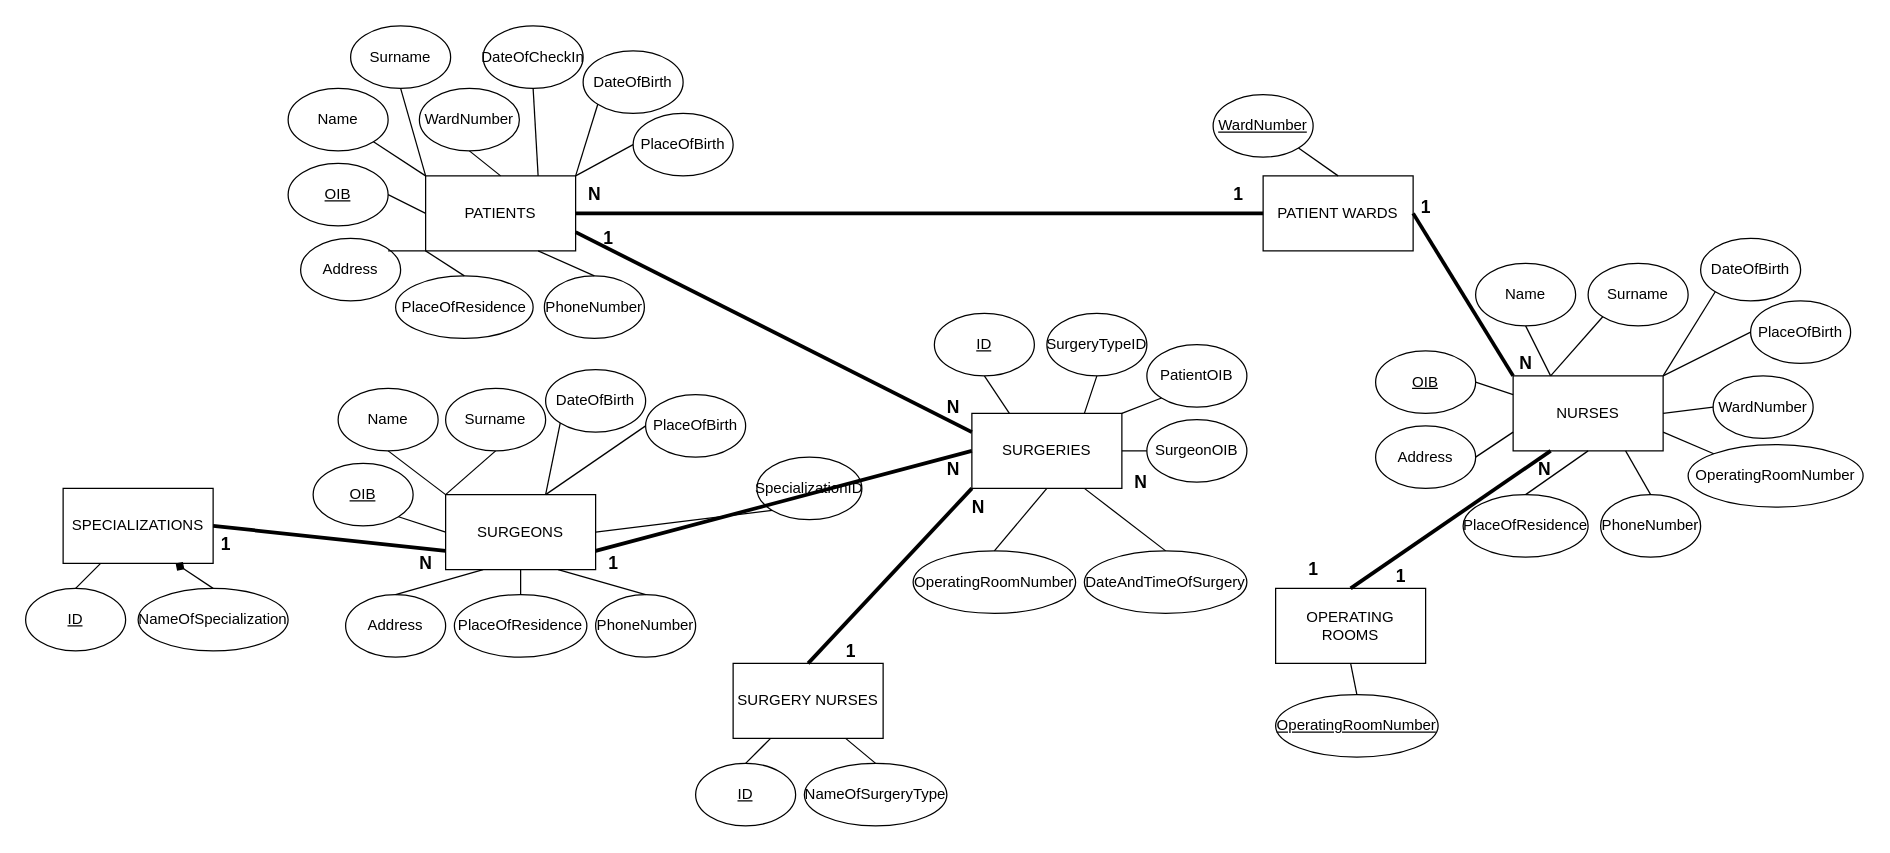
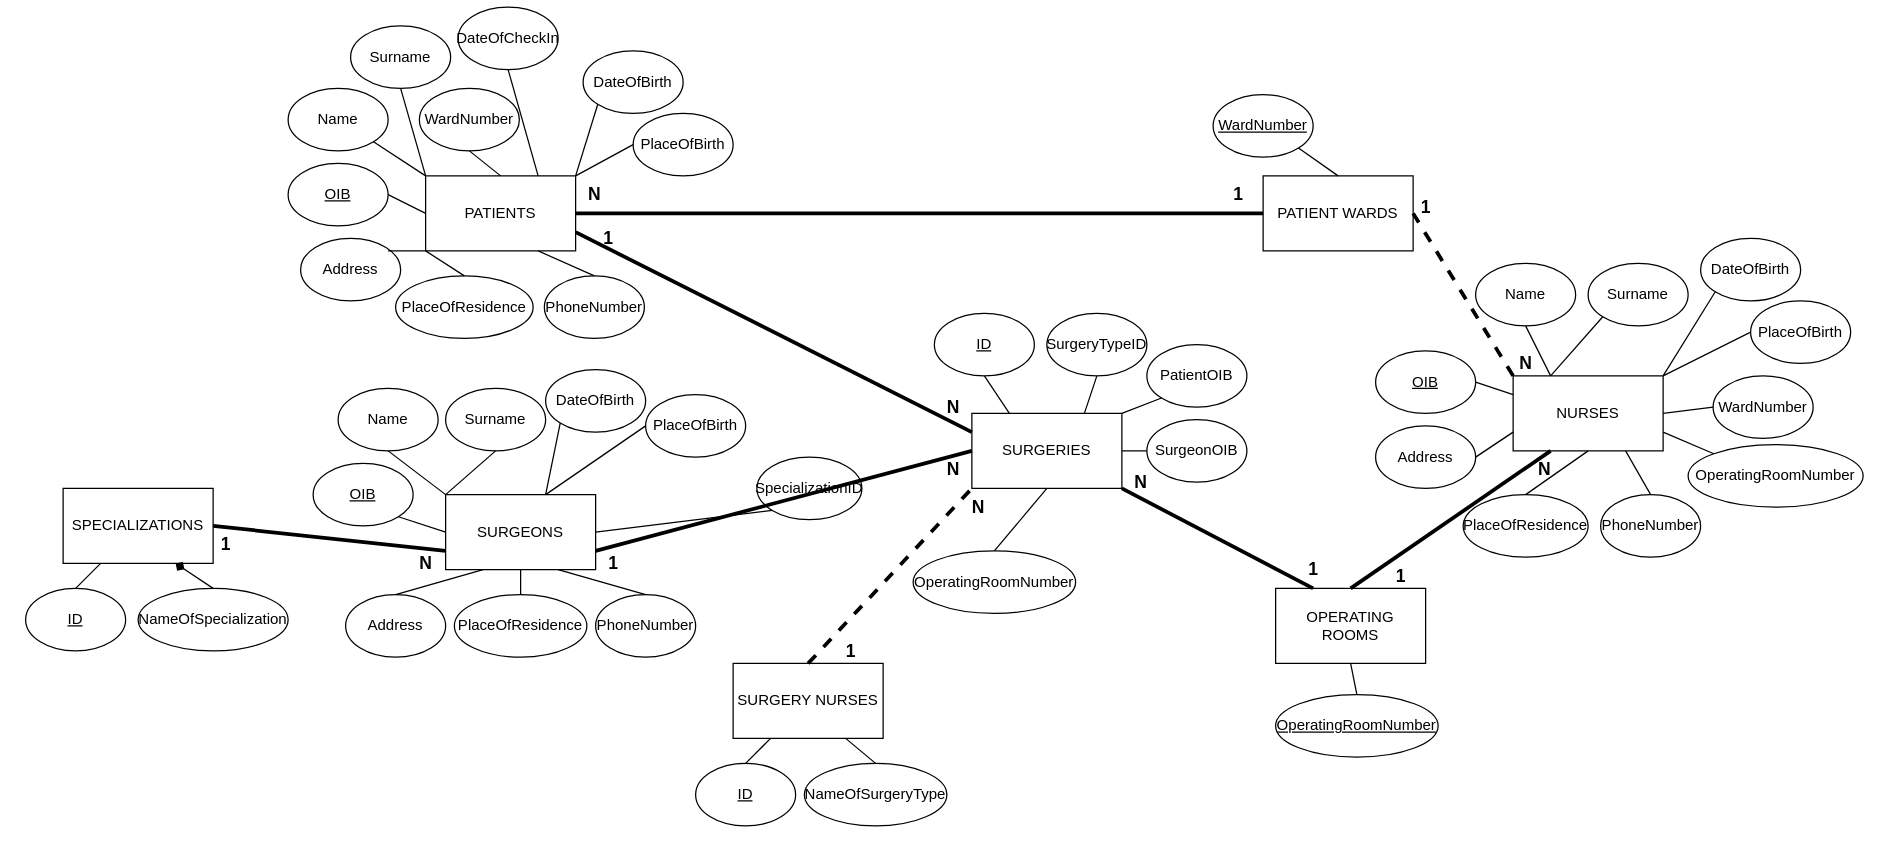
(533, 57) -> (508, 38)
(1465, 297) -> (1465, 297)
(1125, 519) -> none
none -> (1217, 538)
(892, 573) -> (892, 573)
(1166, 582) -> none
